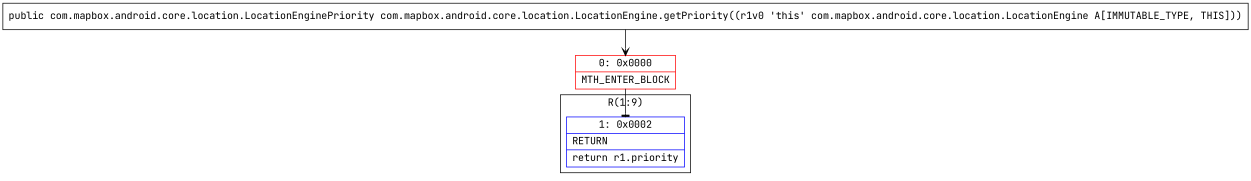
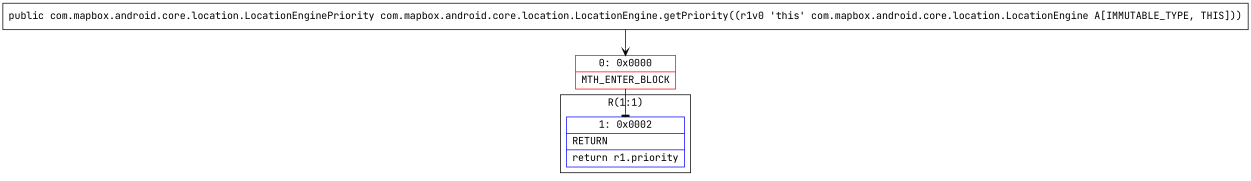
(626, 103) -> (626, 103)
